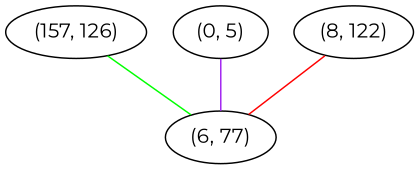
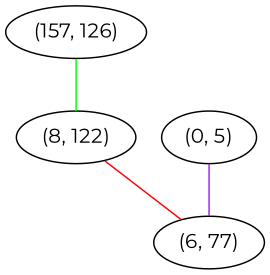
(149, 85) -> (76, 85)
